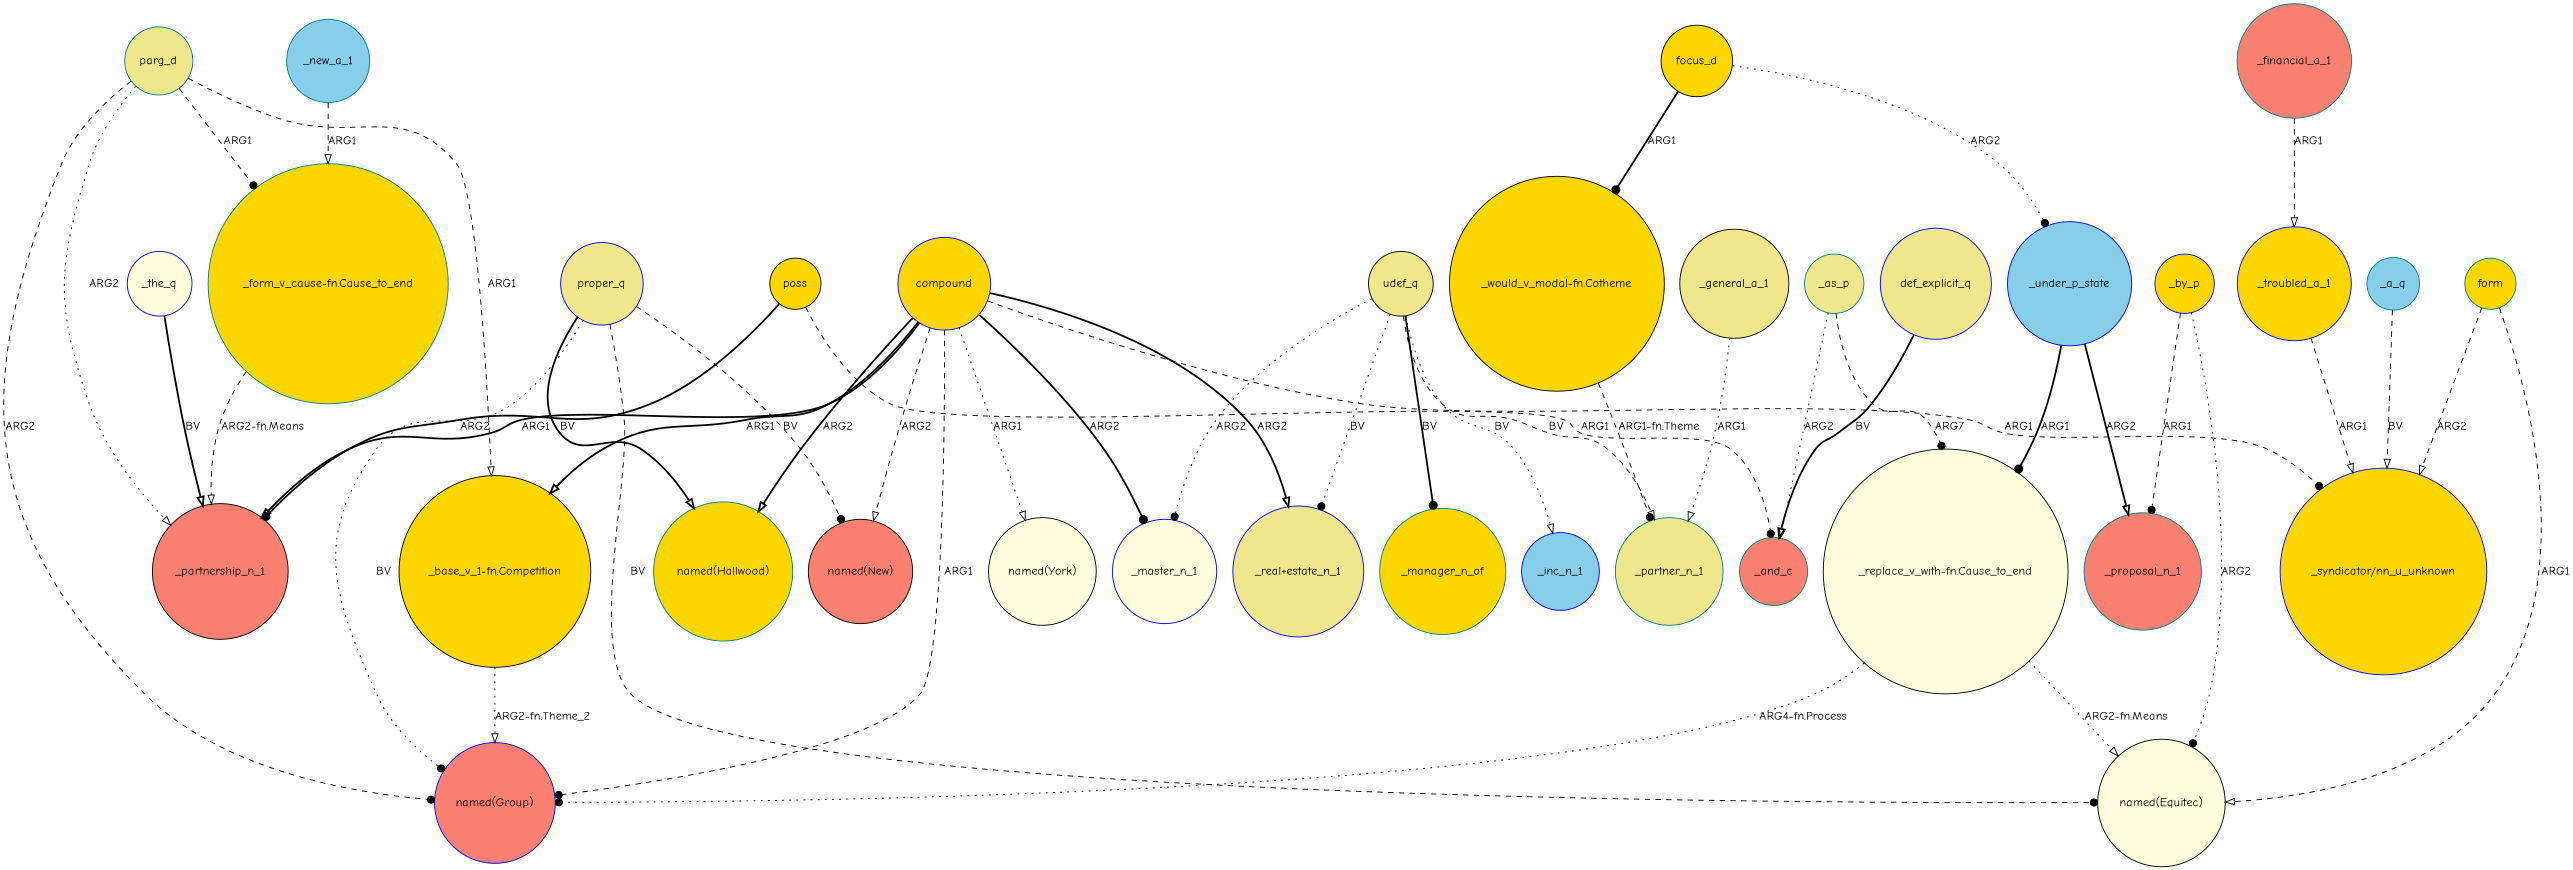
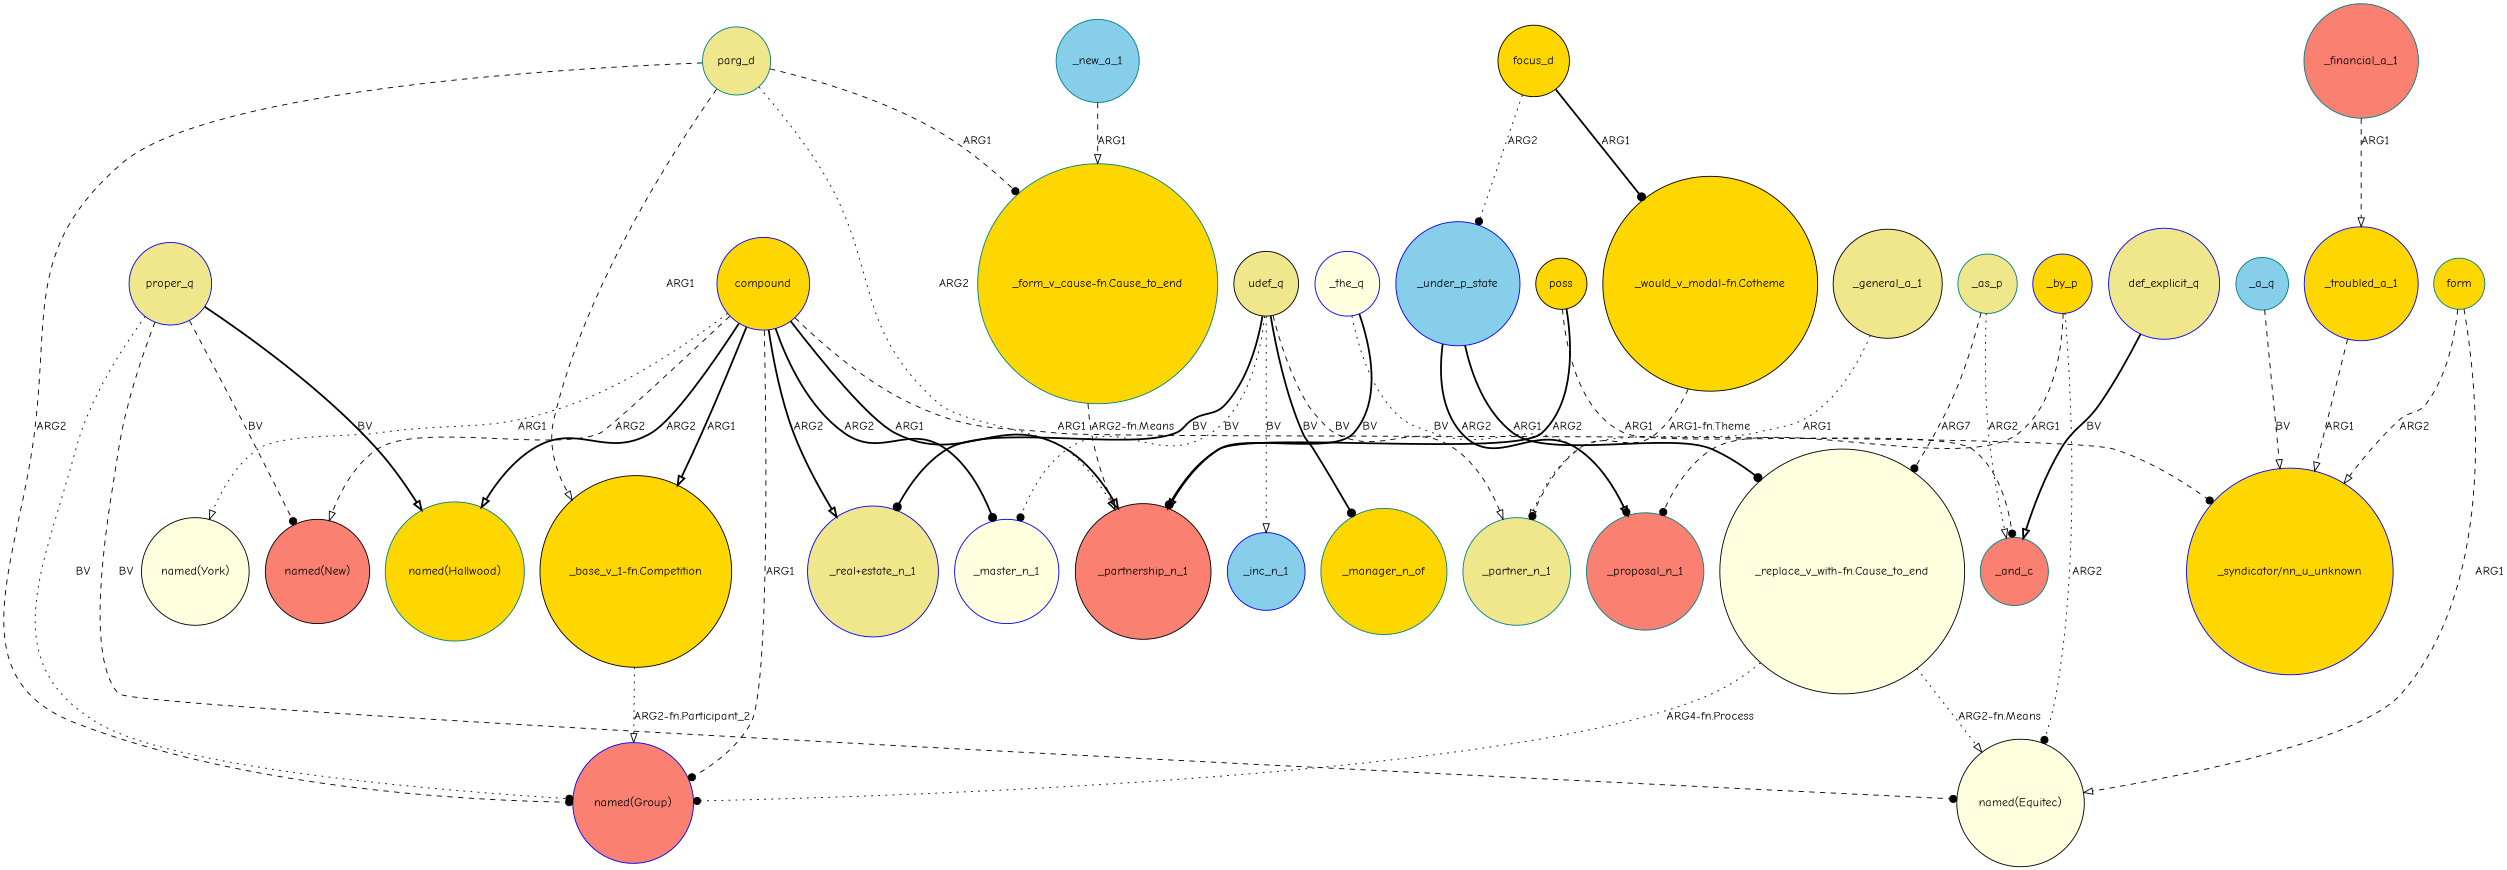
(1353, 418) -> (1189, 422)
(1231, 426) -> (1232, 426)
none -> (1424, 430)
(543, 716) -> (692, 716)
